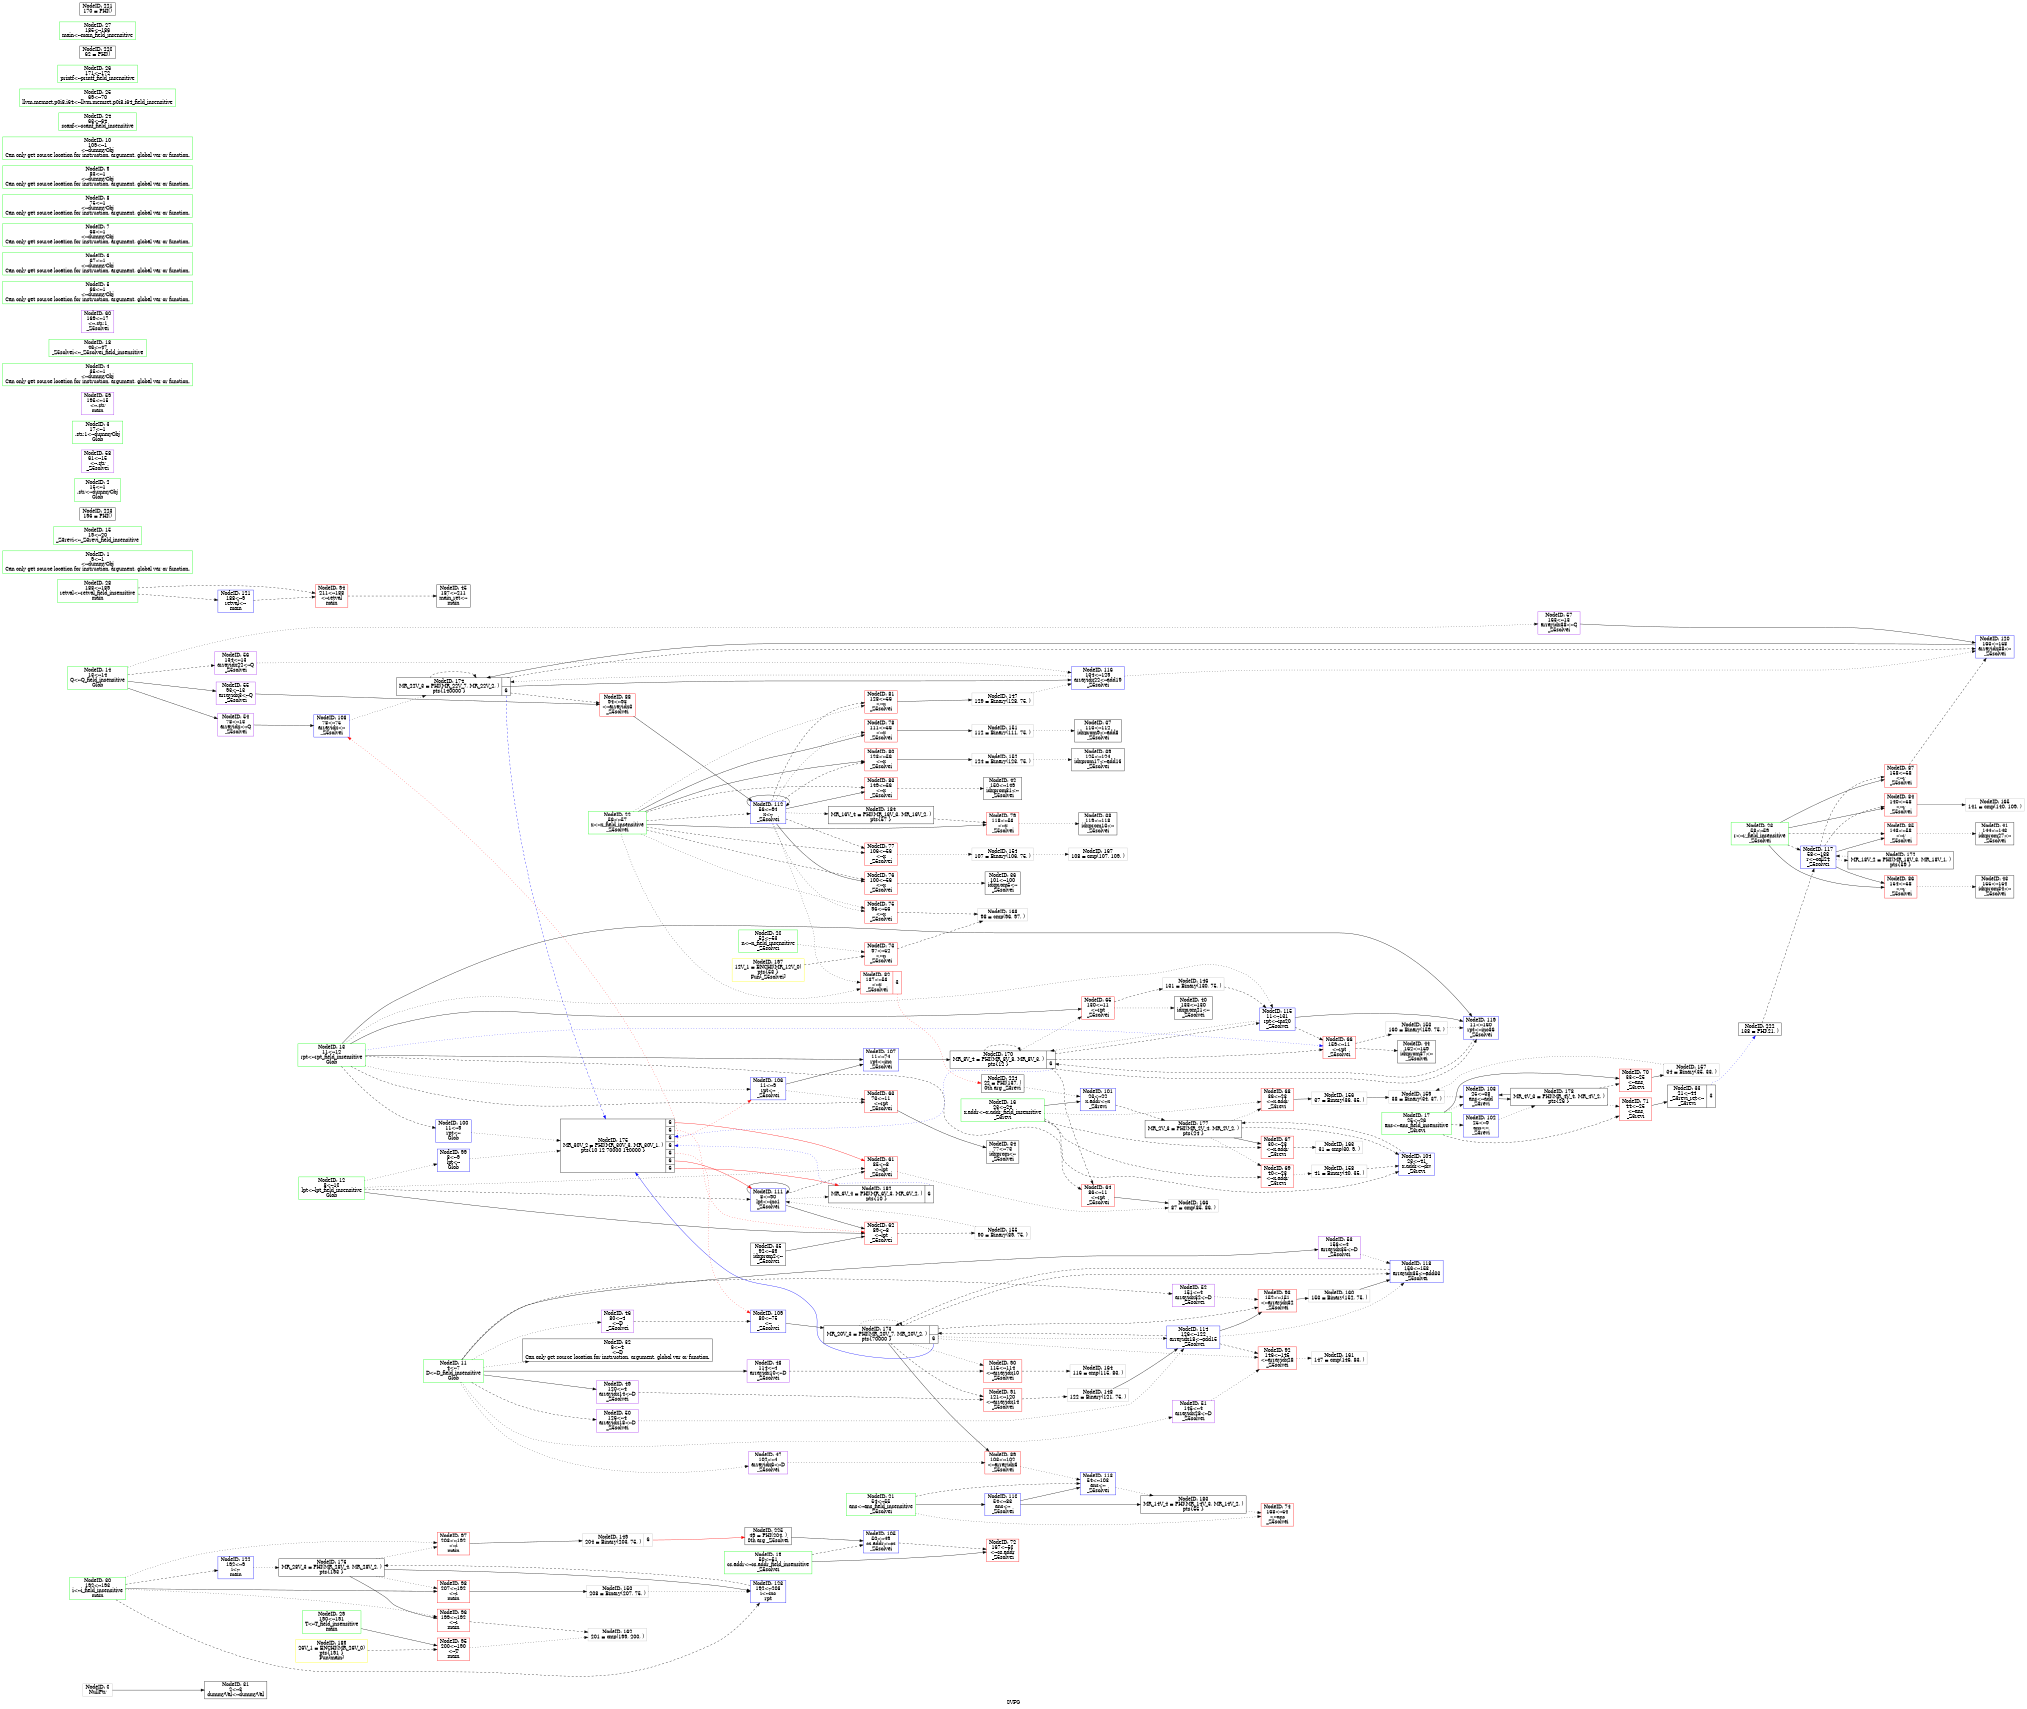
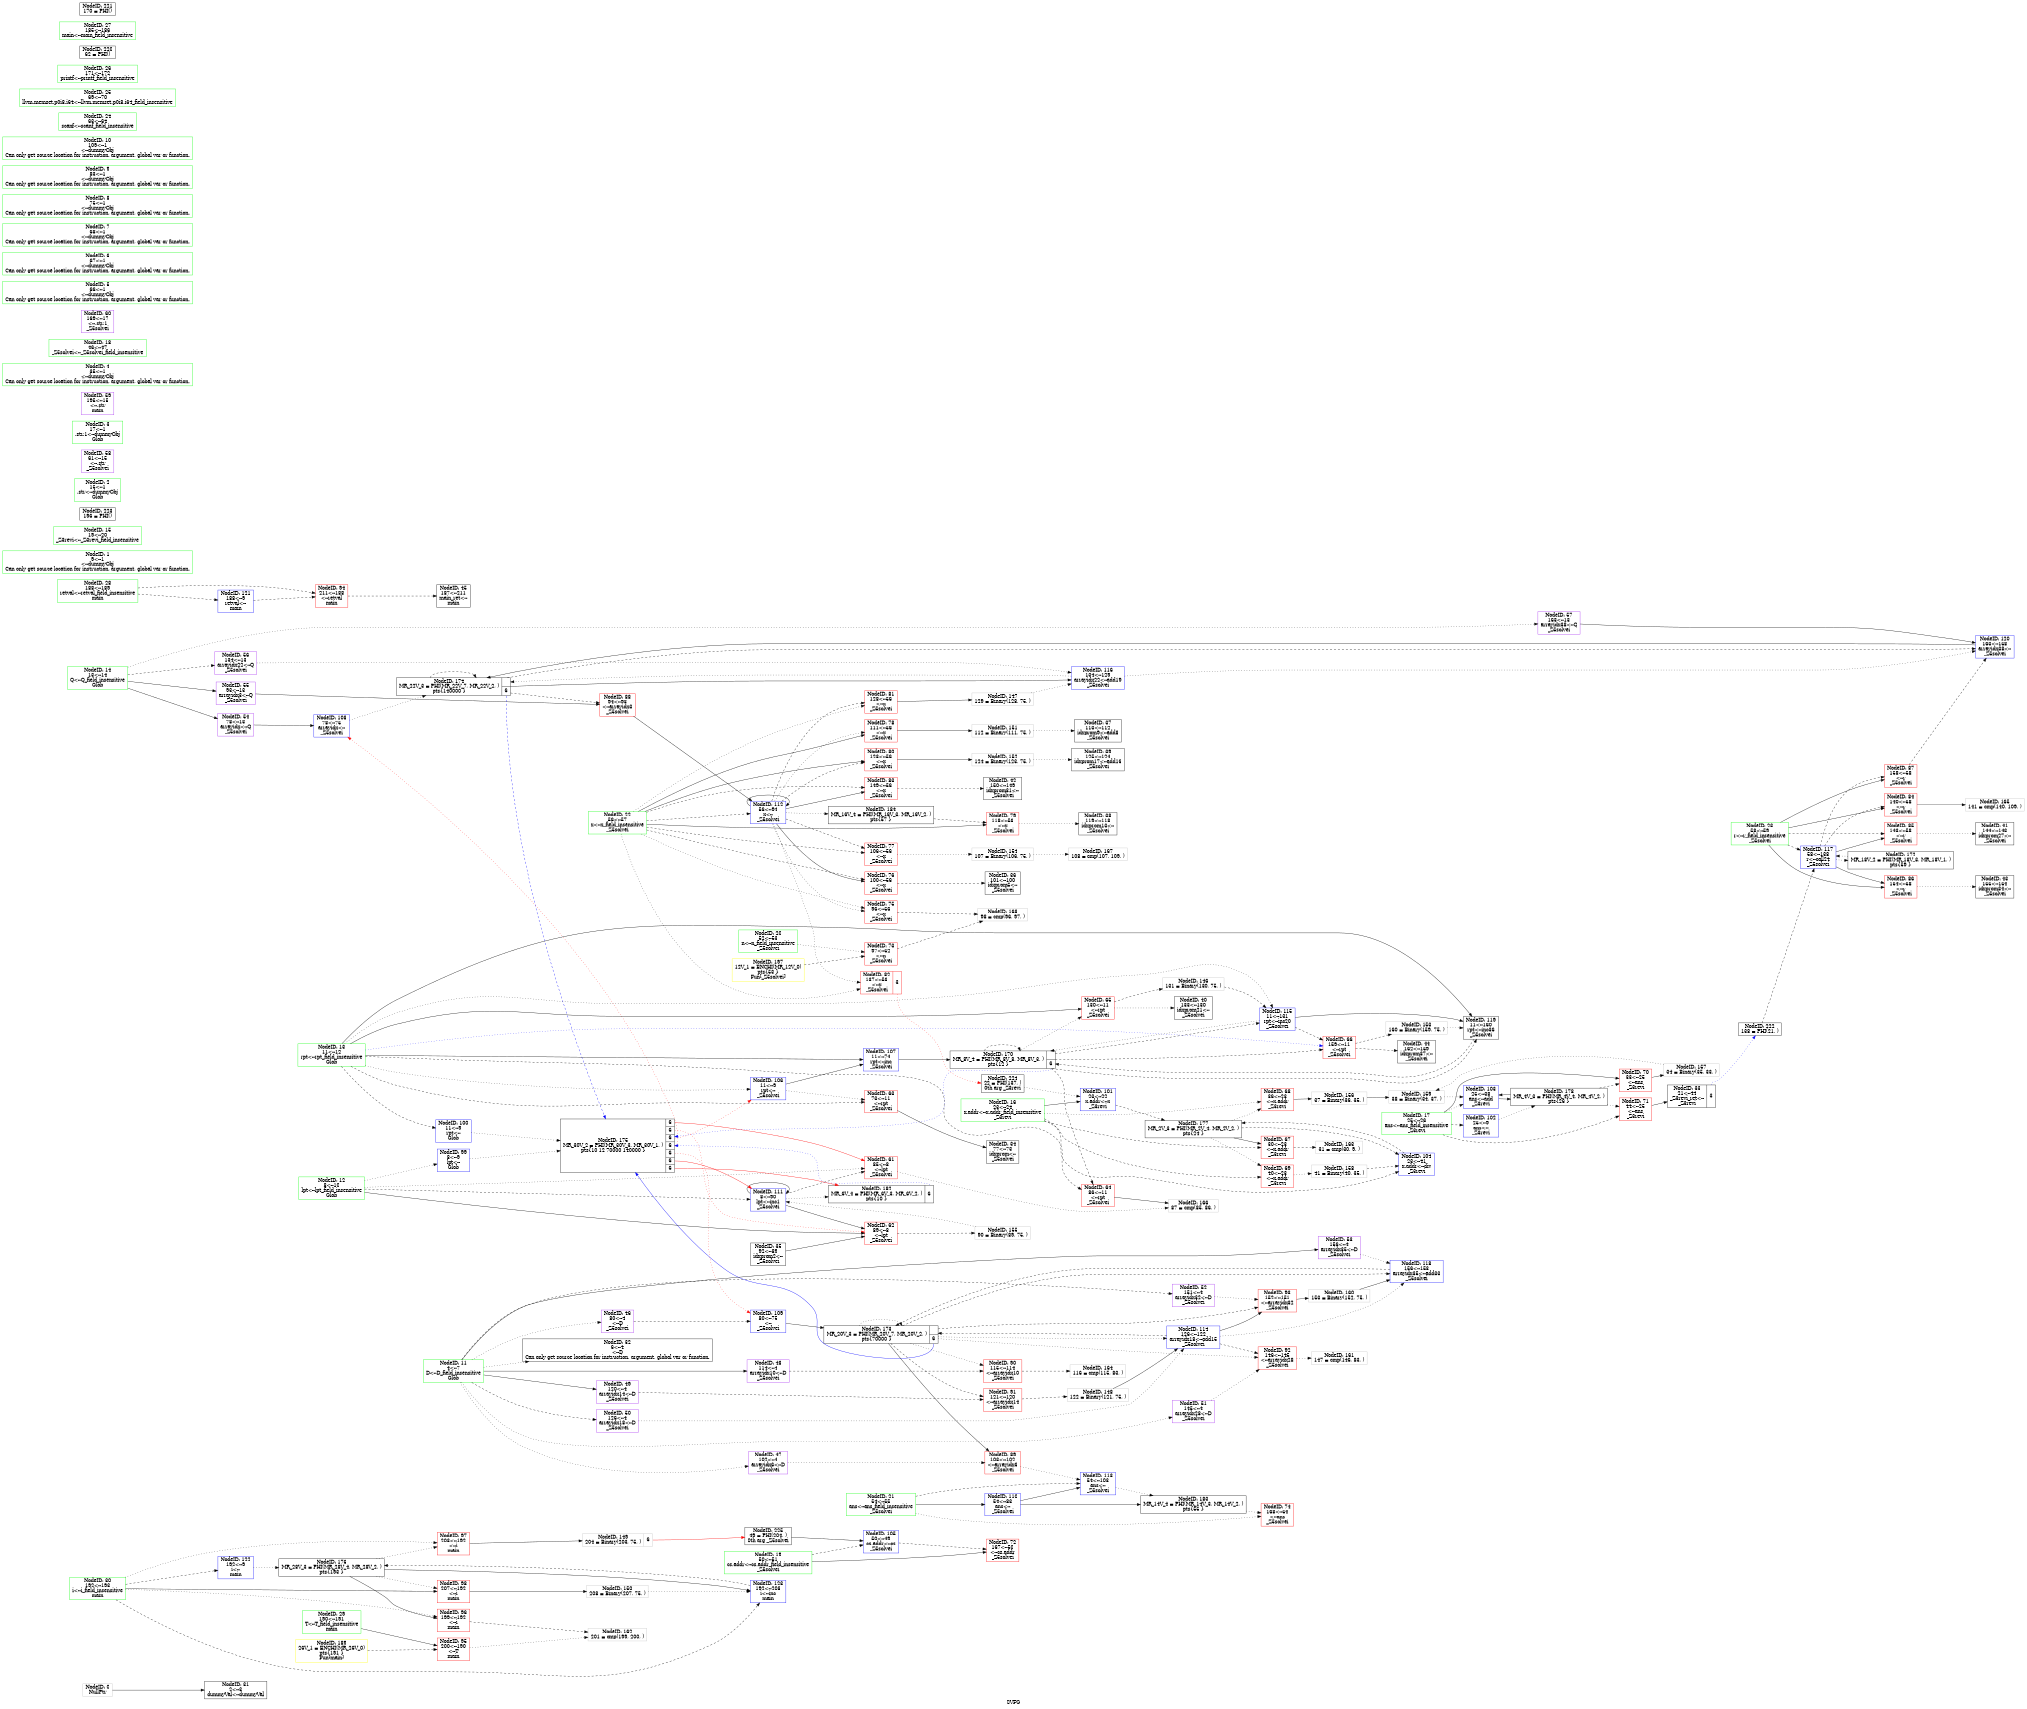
(1481, 1028) -> (1481, 1028)
(768, 1599) -> (768, 1599)
